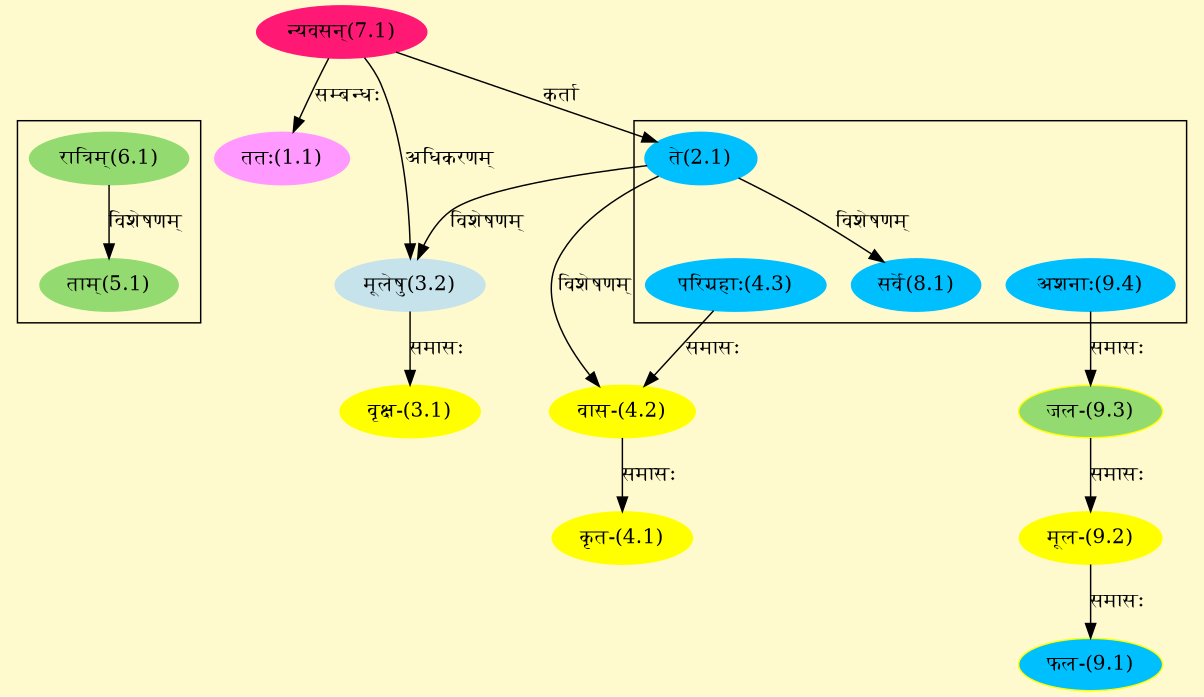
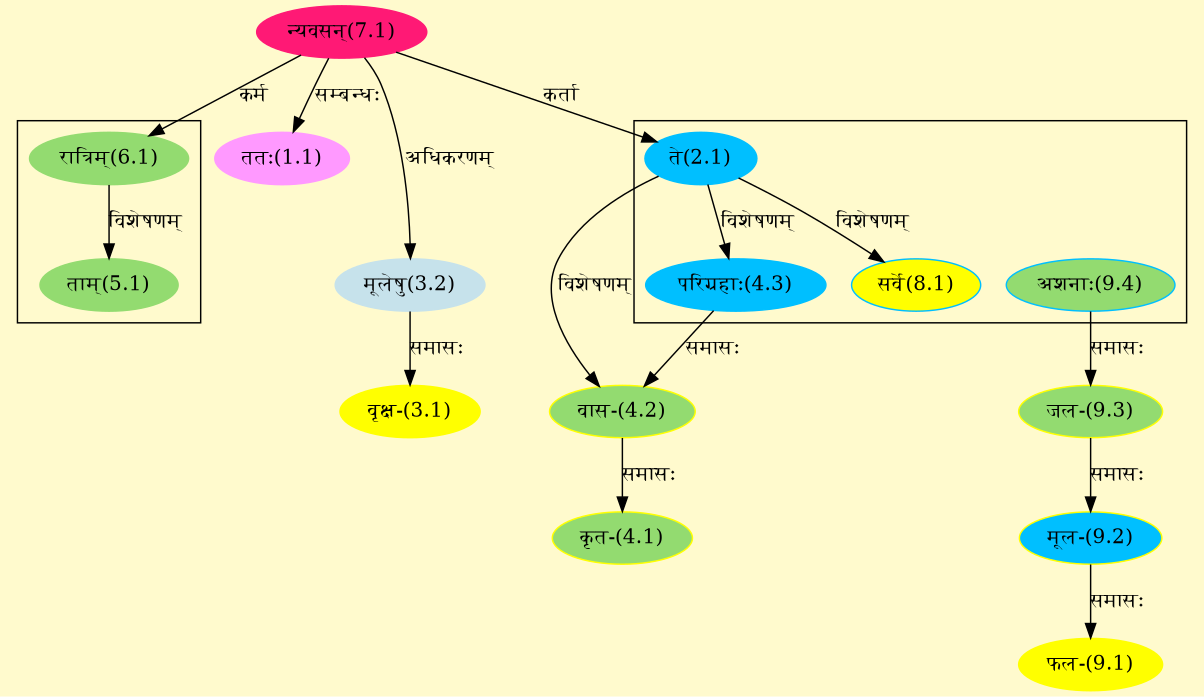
none -> (232, 92)
(525, 185) -> (716, 214)
(916, 285) -> (916, 285)
(1091, 285) -> (1091, 285)
(622, 412) -> (622, 412)
(622, 538) -> (622, 538)
(1091, 538) -> (1091, 538)
(1091, 665) -> (1091, 665)
